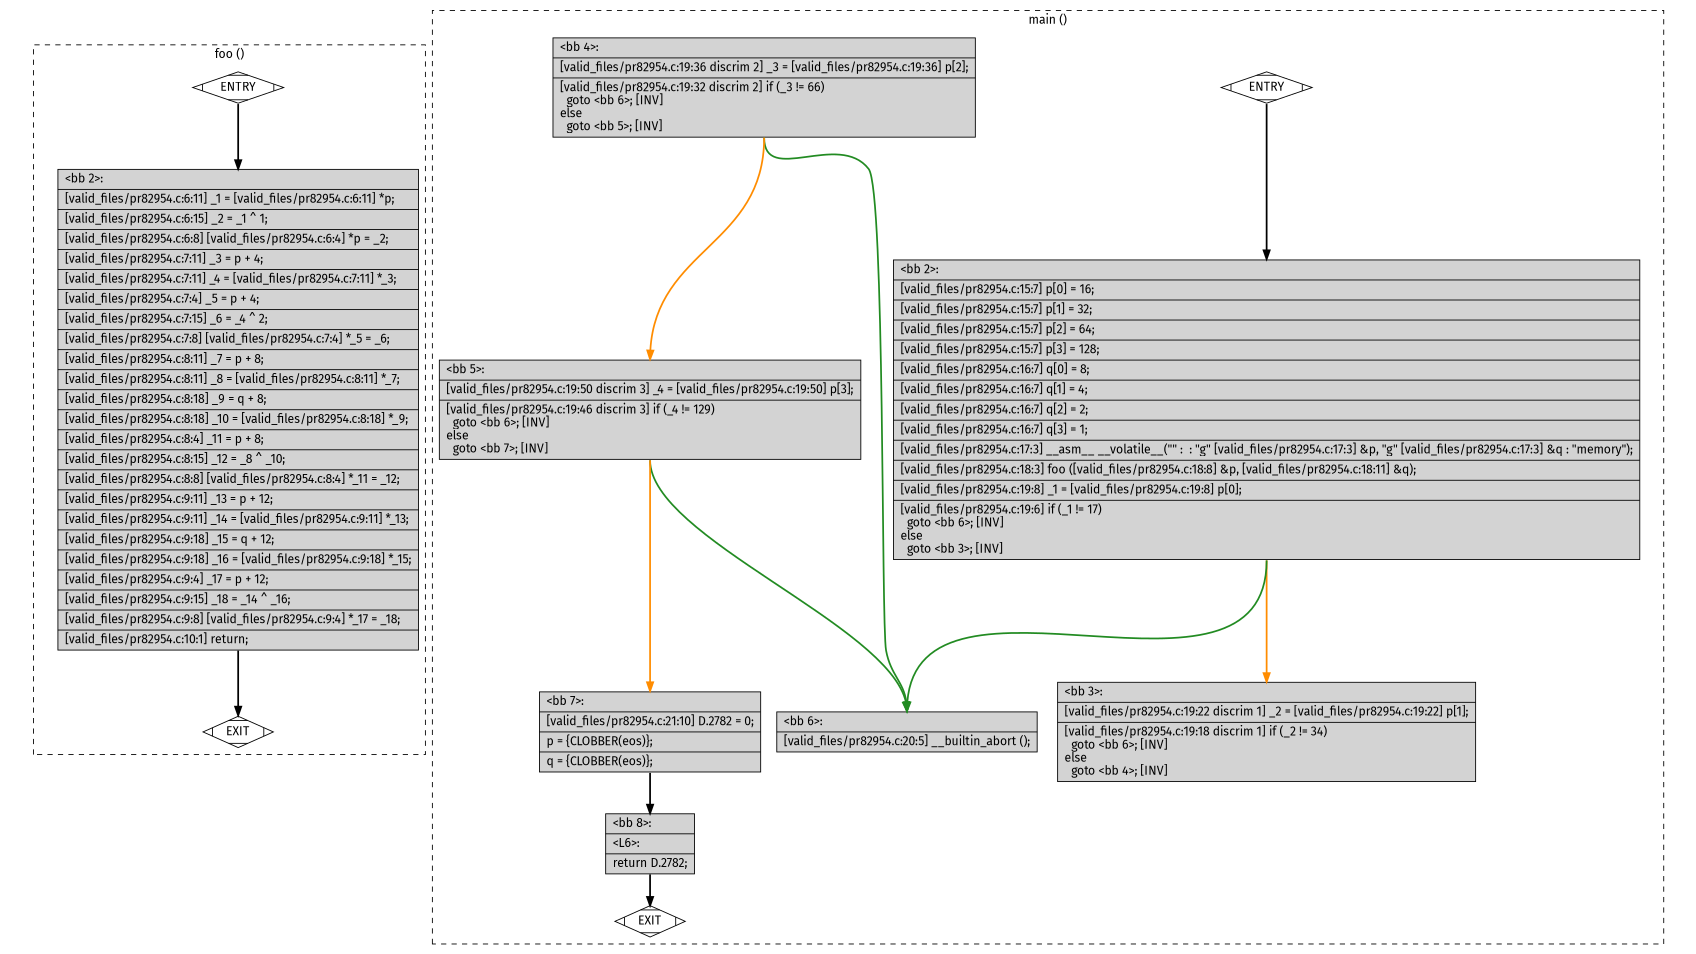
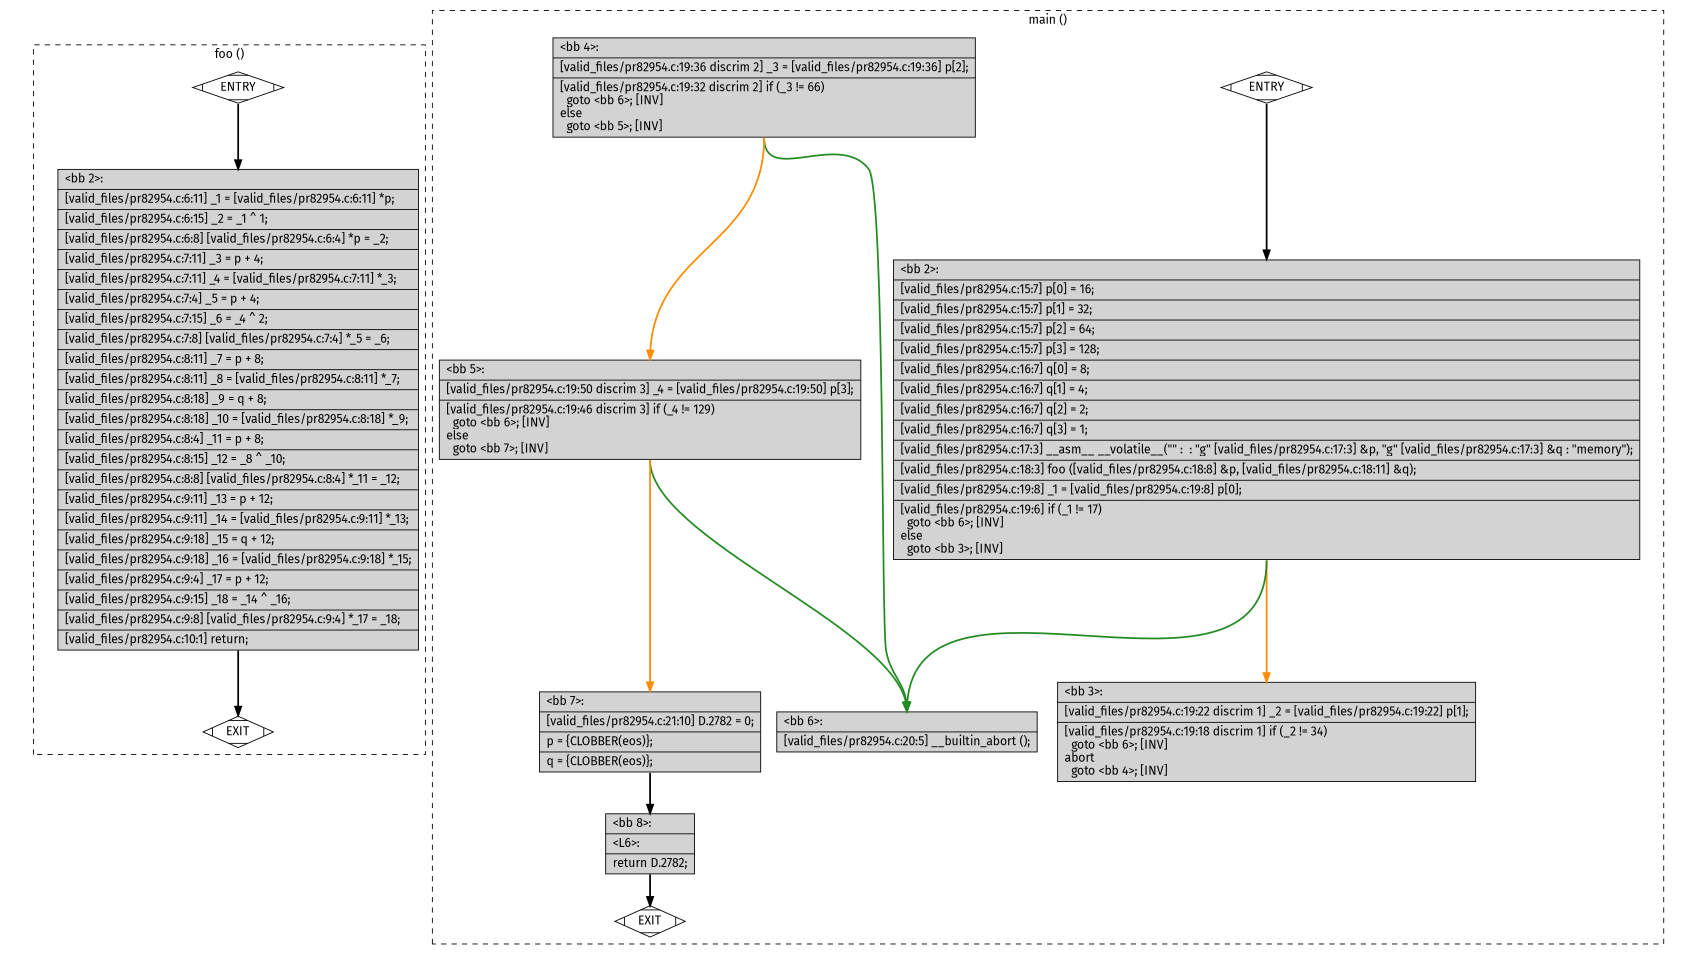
(1076, 758) -> (1080, 758)
